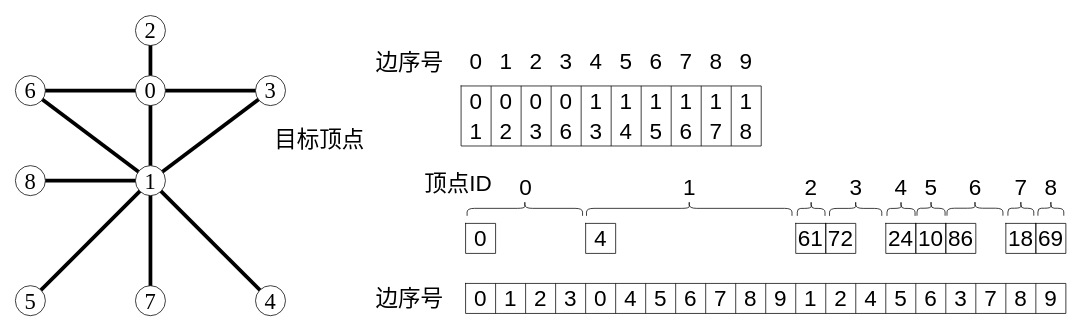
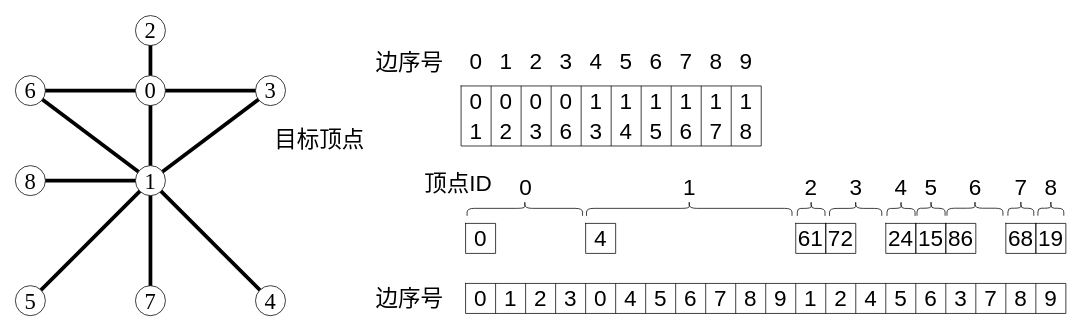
(930, 238) -> (930, 238)
(1020, 238) -> (1020, 238)
(1050, 238) -> (1050, 238)
